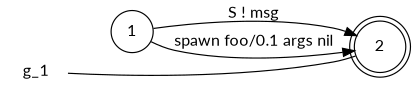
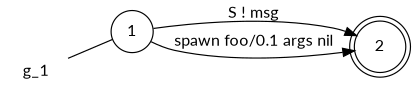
(212, 74) -> (90, 49)
